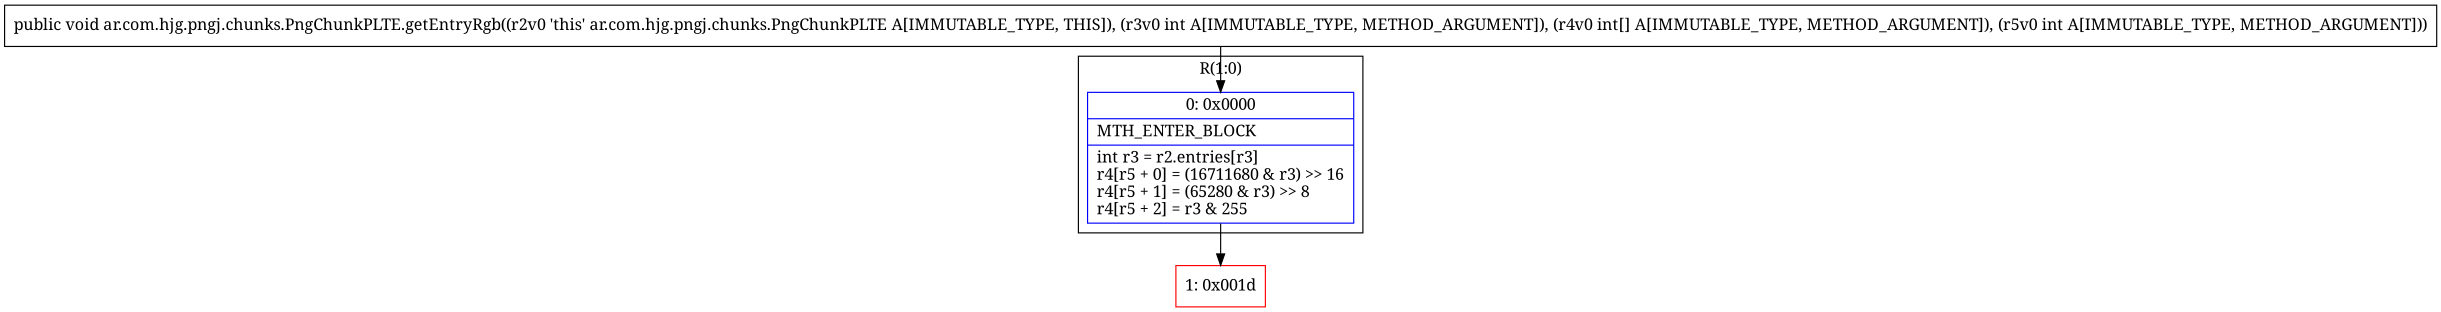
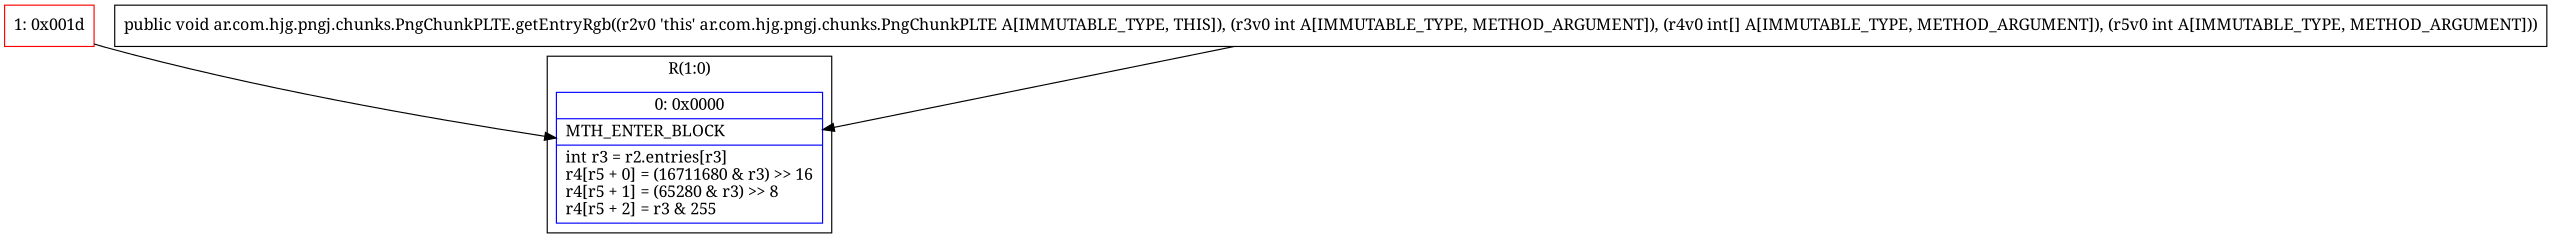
(1221, 240) -> (318, 97)
